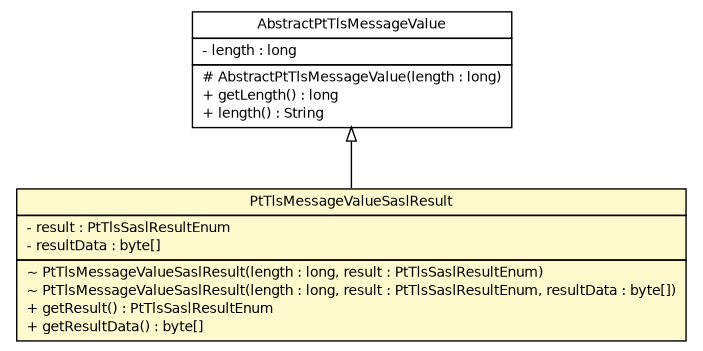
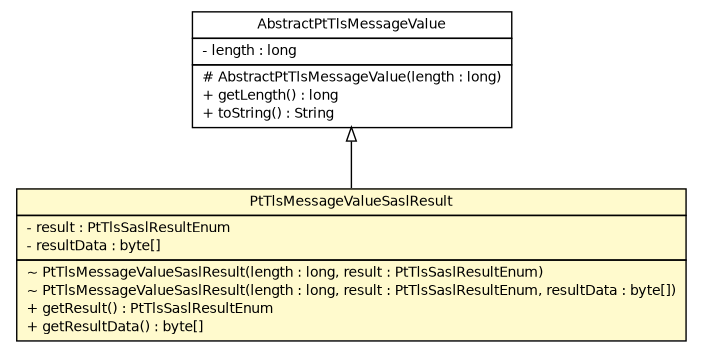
(264, 114) -> (268, 114)
